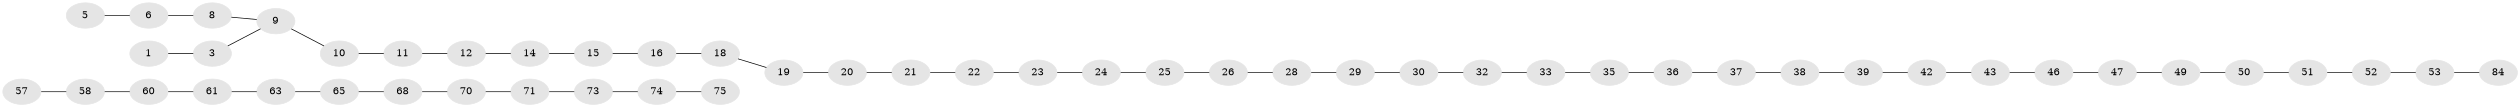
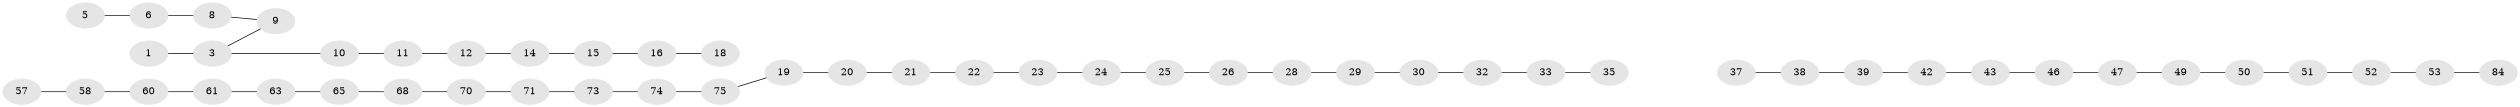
(308, 37) -> (276, 54)
(752, 63) -> (752, 82)
(1673, 73) -> none
